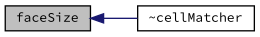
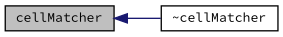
(48, 18) -> (60, 18)
